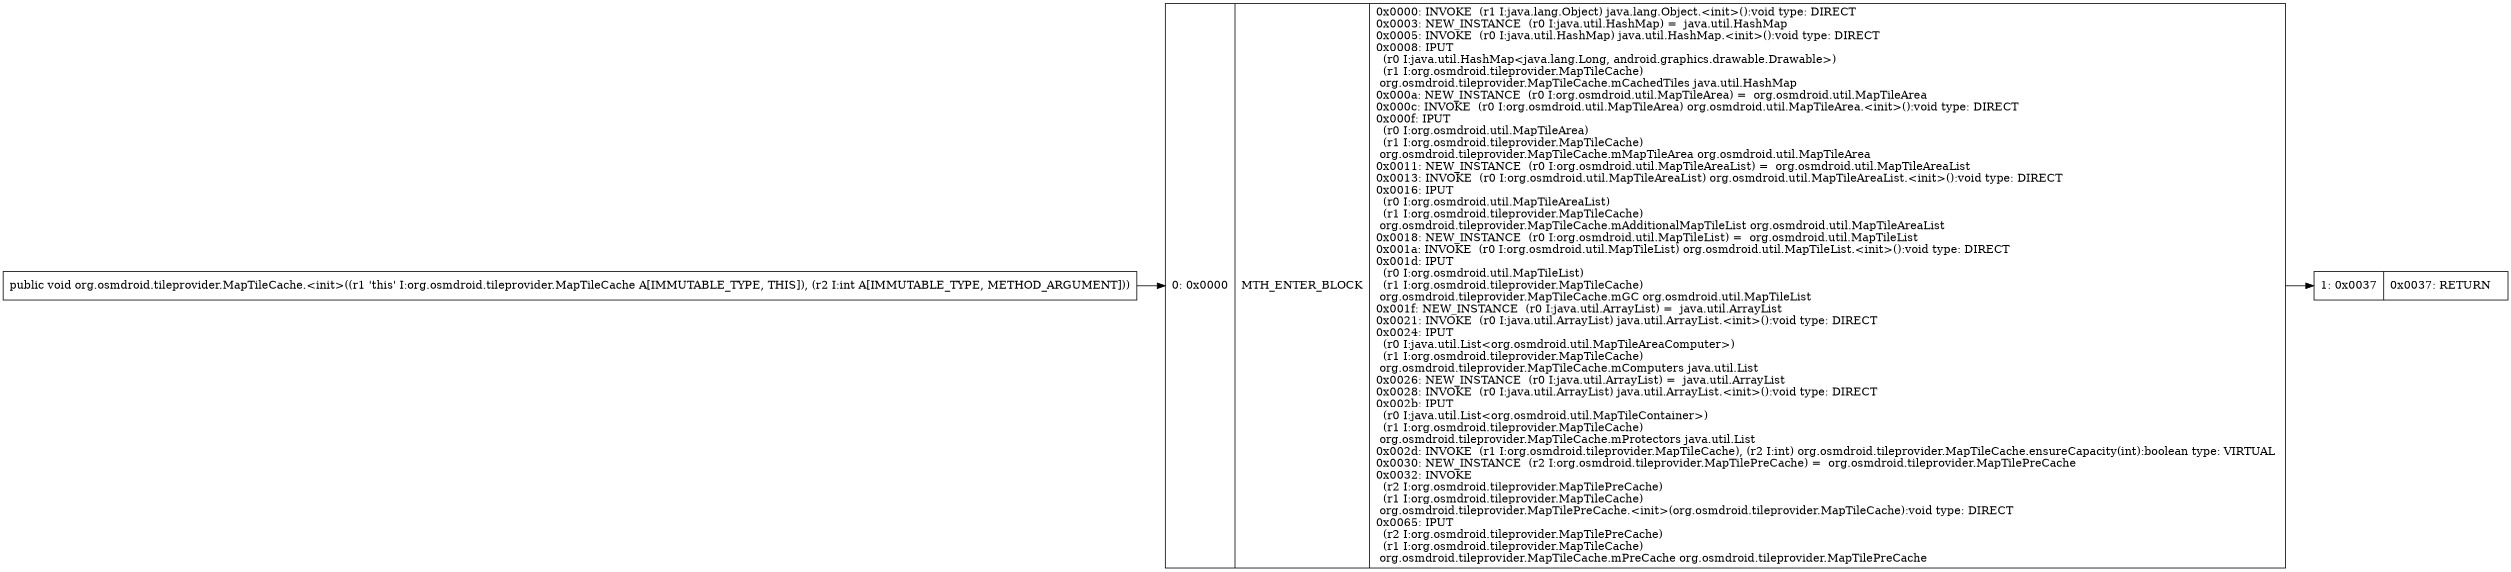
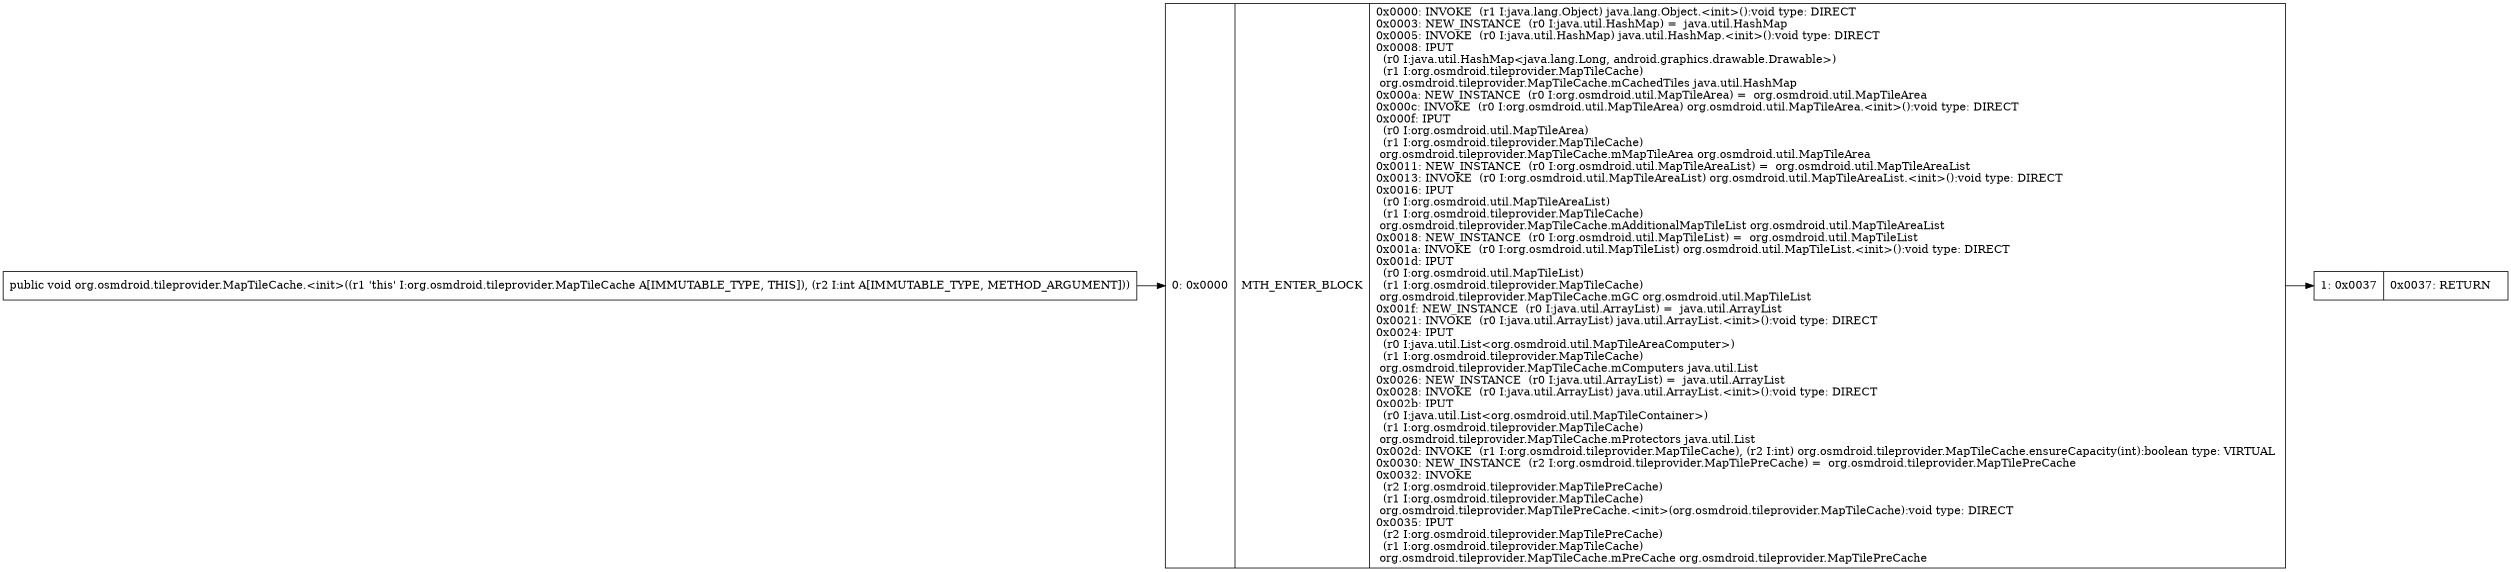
(1418, 523) -> (1418, 523)
